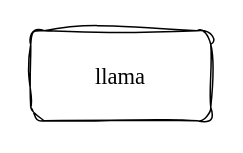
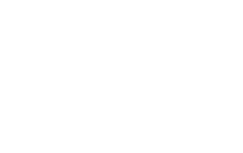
(121, 76) -> none
